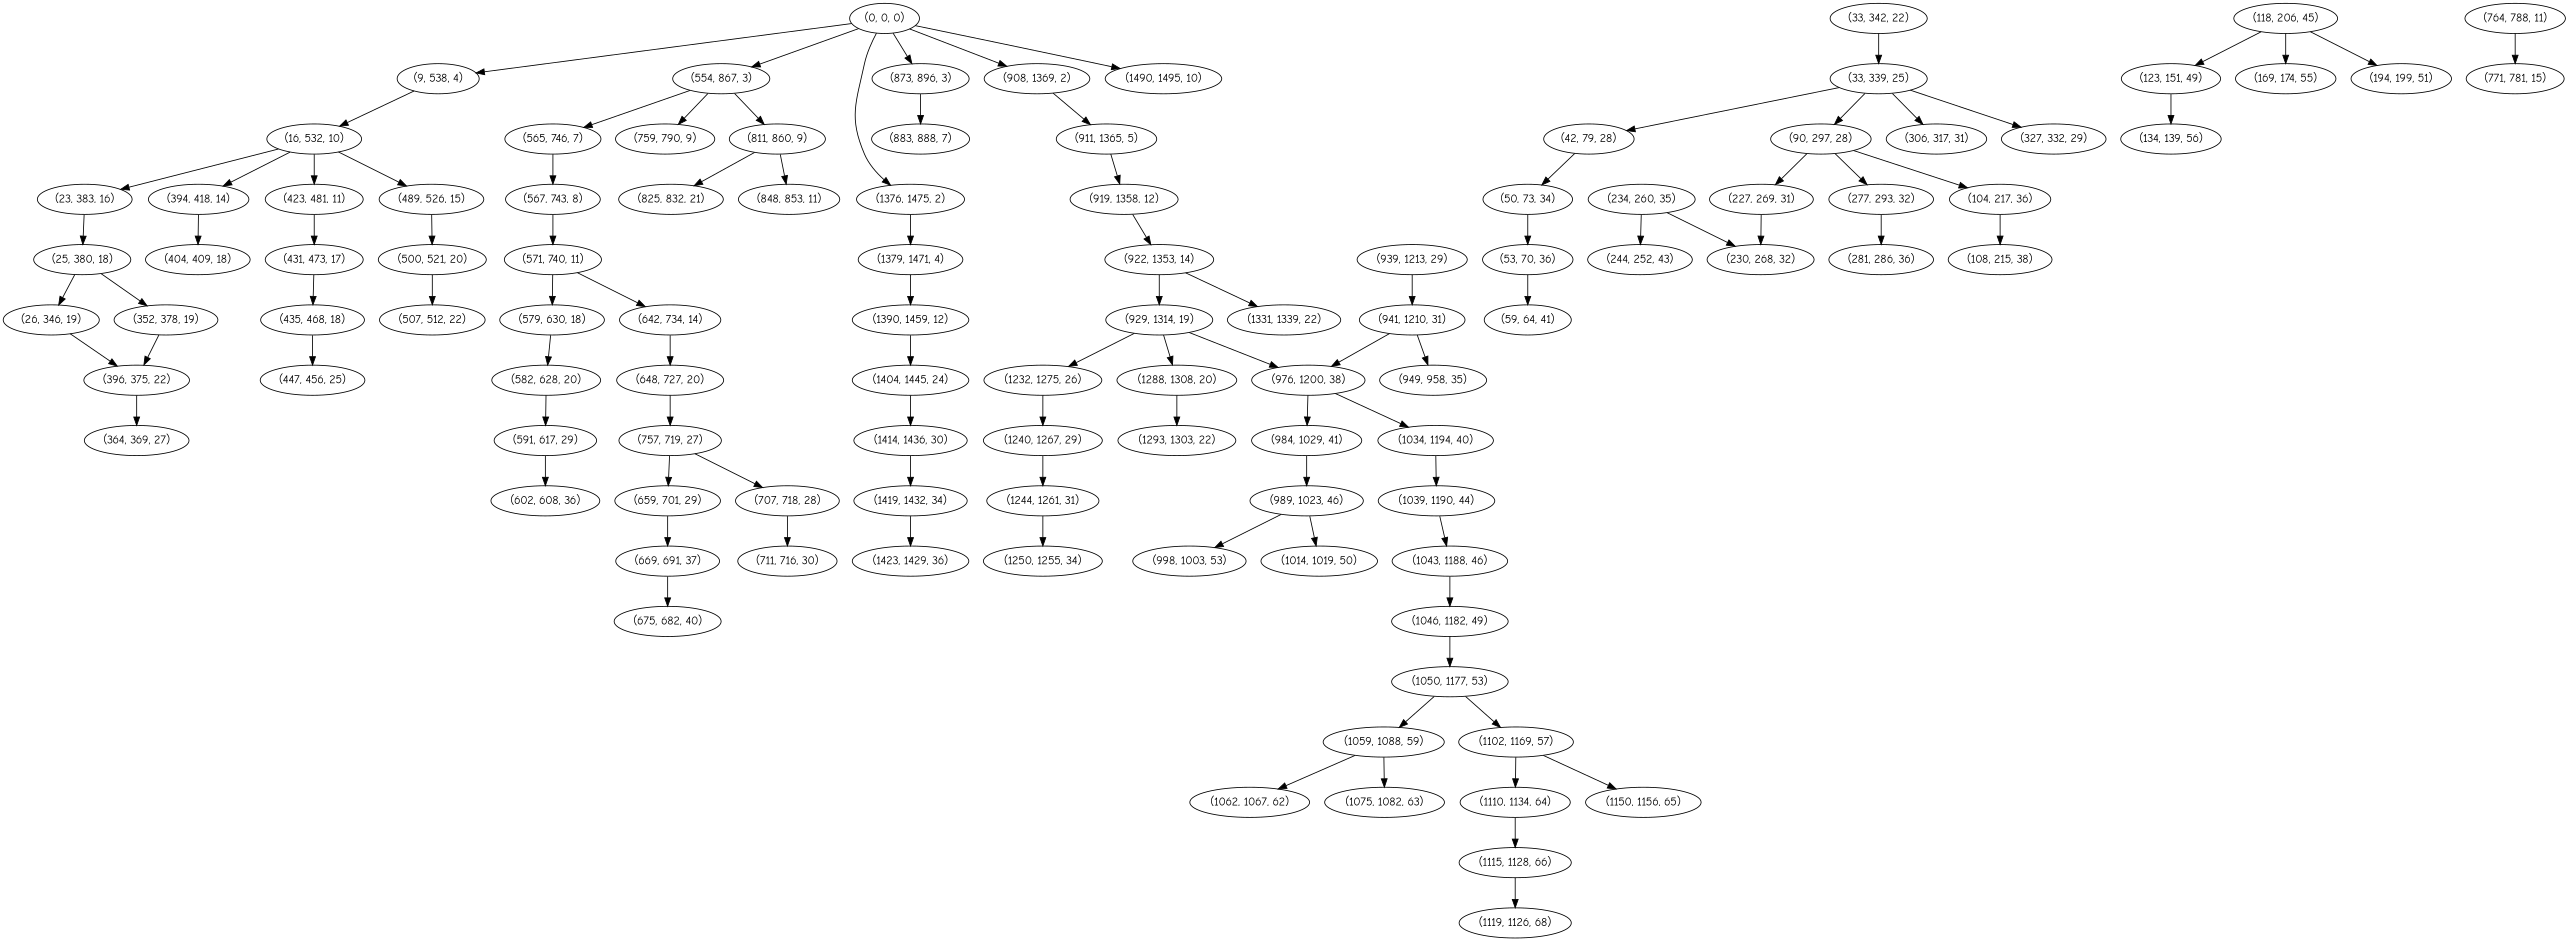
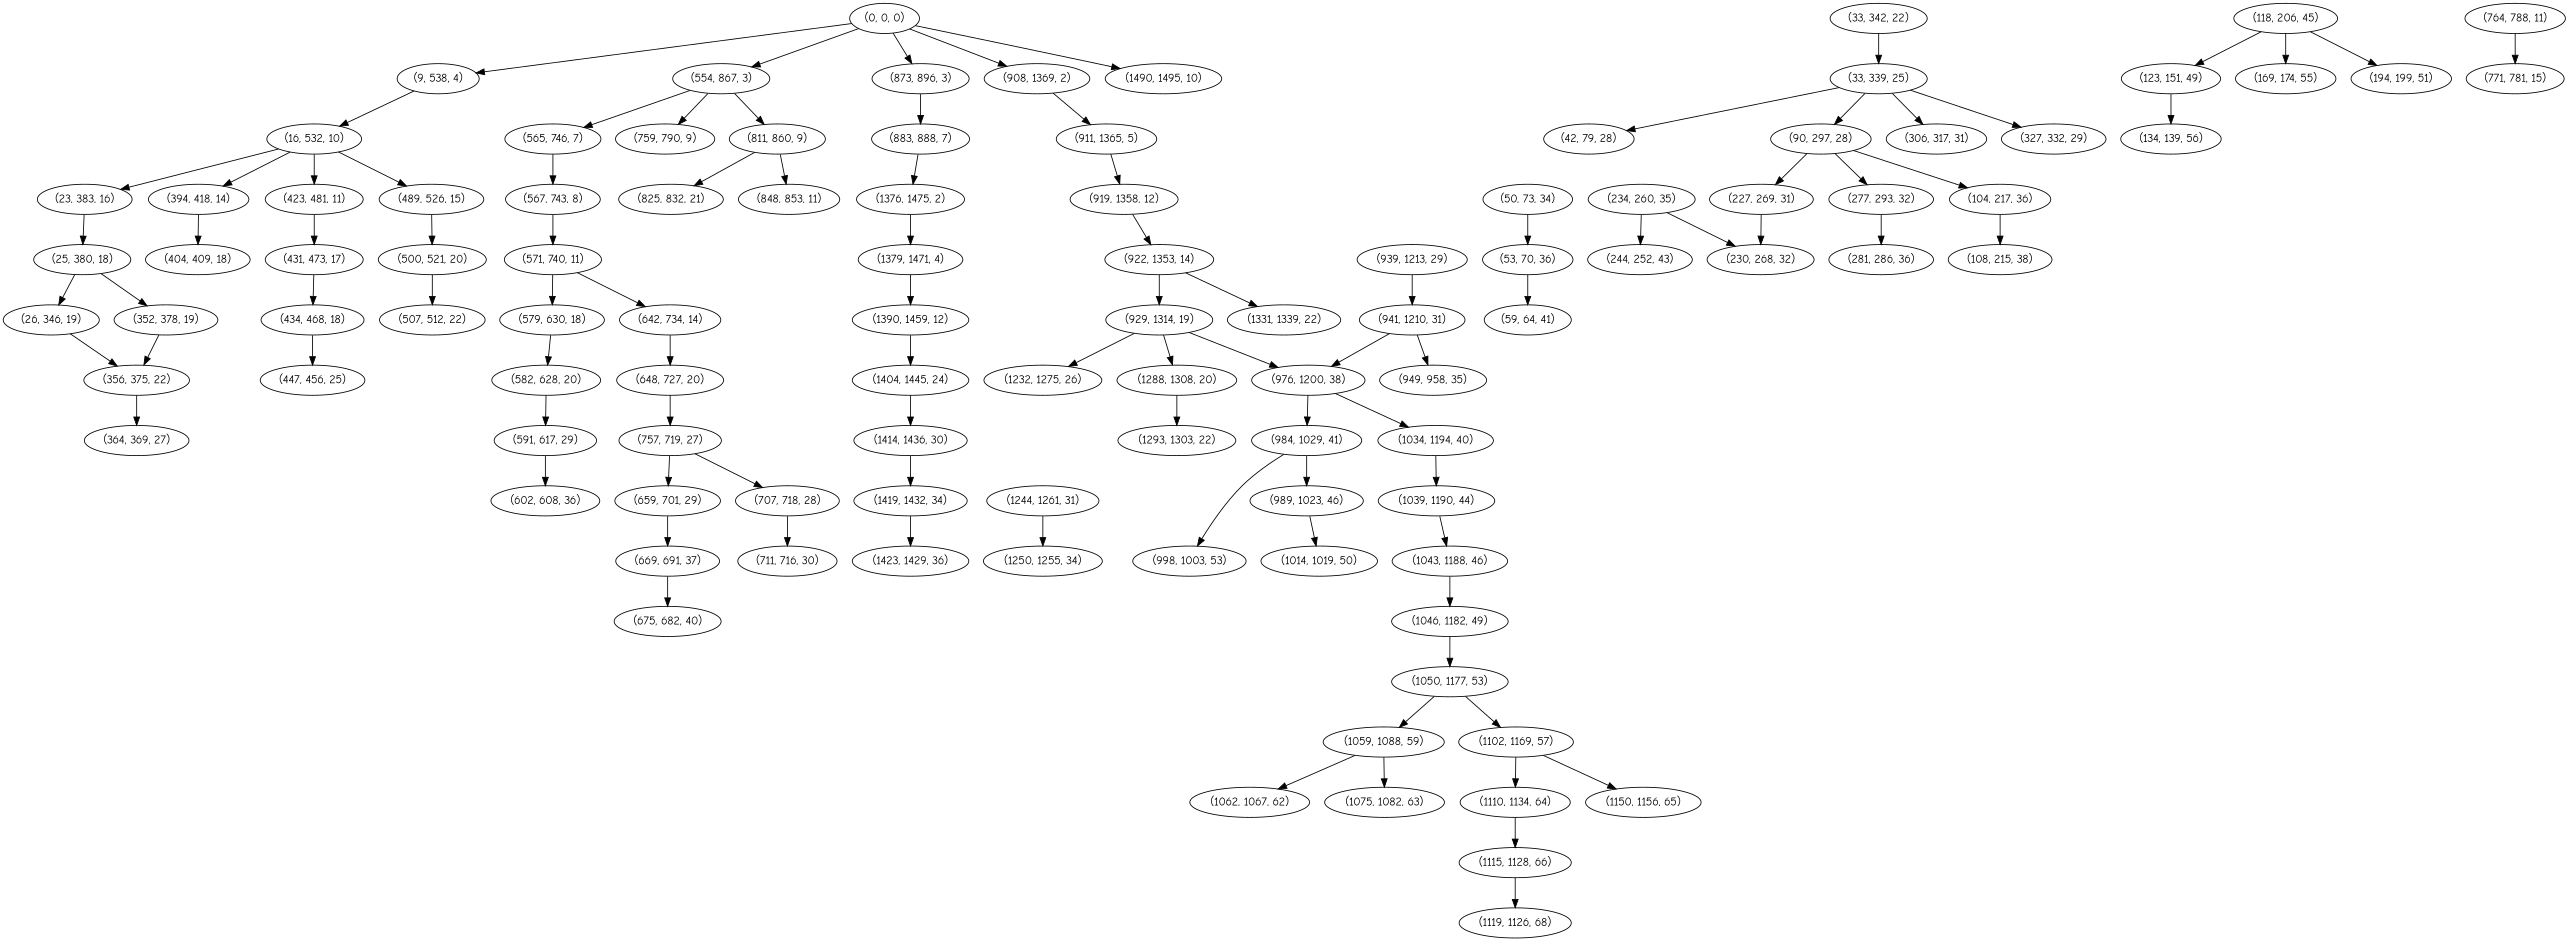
(855, 109) -> (916, 165)
(1561, 166) -> none
(313, 320) -> (313, 320)
(137, 380) -> (137, 380)
(1043, 441) -> none
(1252, 529) -> (1237, 491)
